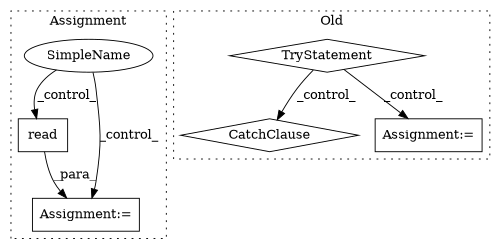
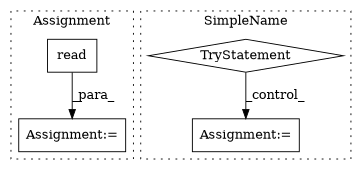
(332, 21) -> (246, 21)
(89, 56) -> none
(270, 135) -> none
